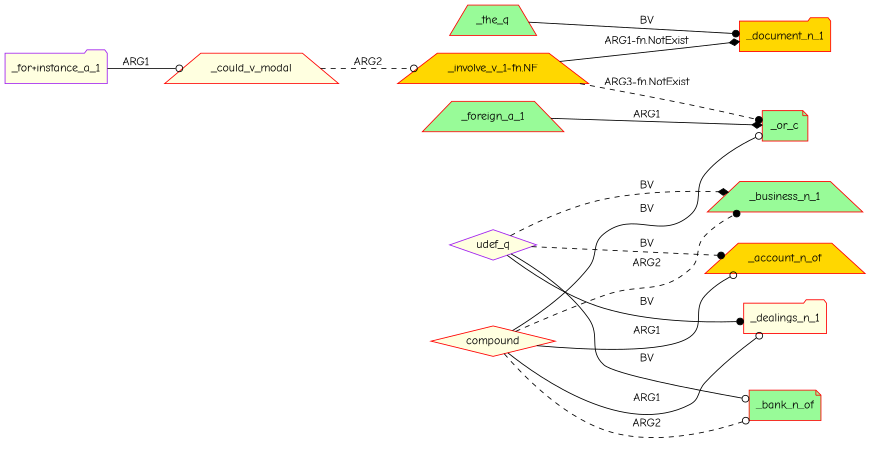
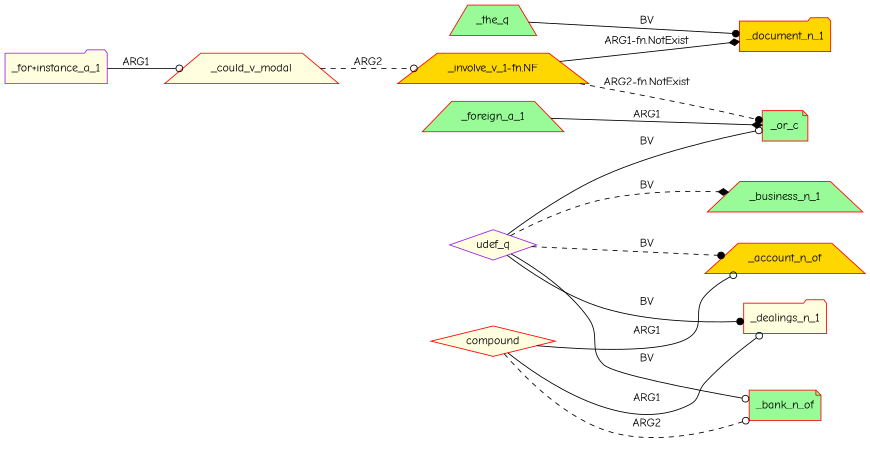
(647, 82) -> (647, 82)
(633, 224) -> (625, 167)
(638, 289) -> none
